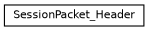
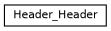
(74, 15) -> (55, 15)
